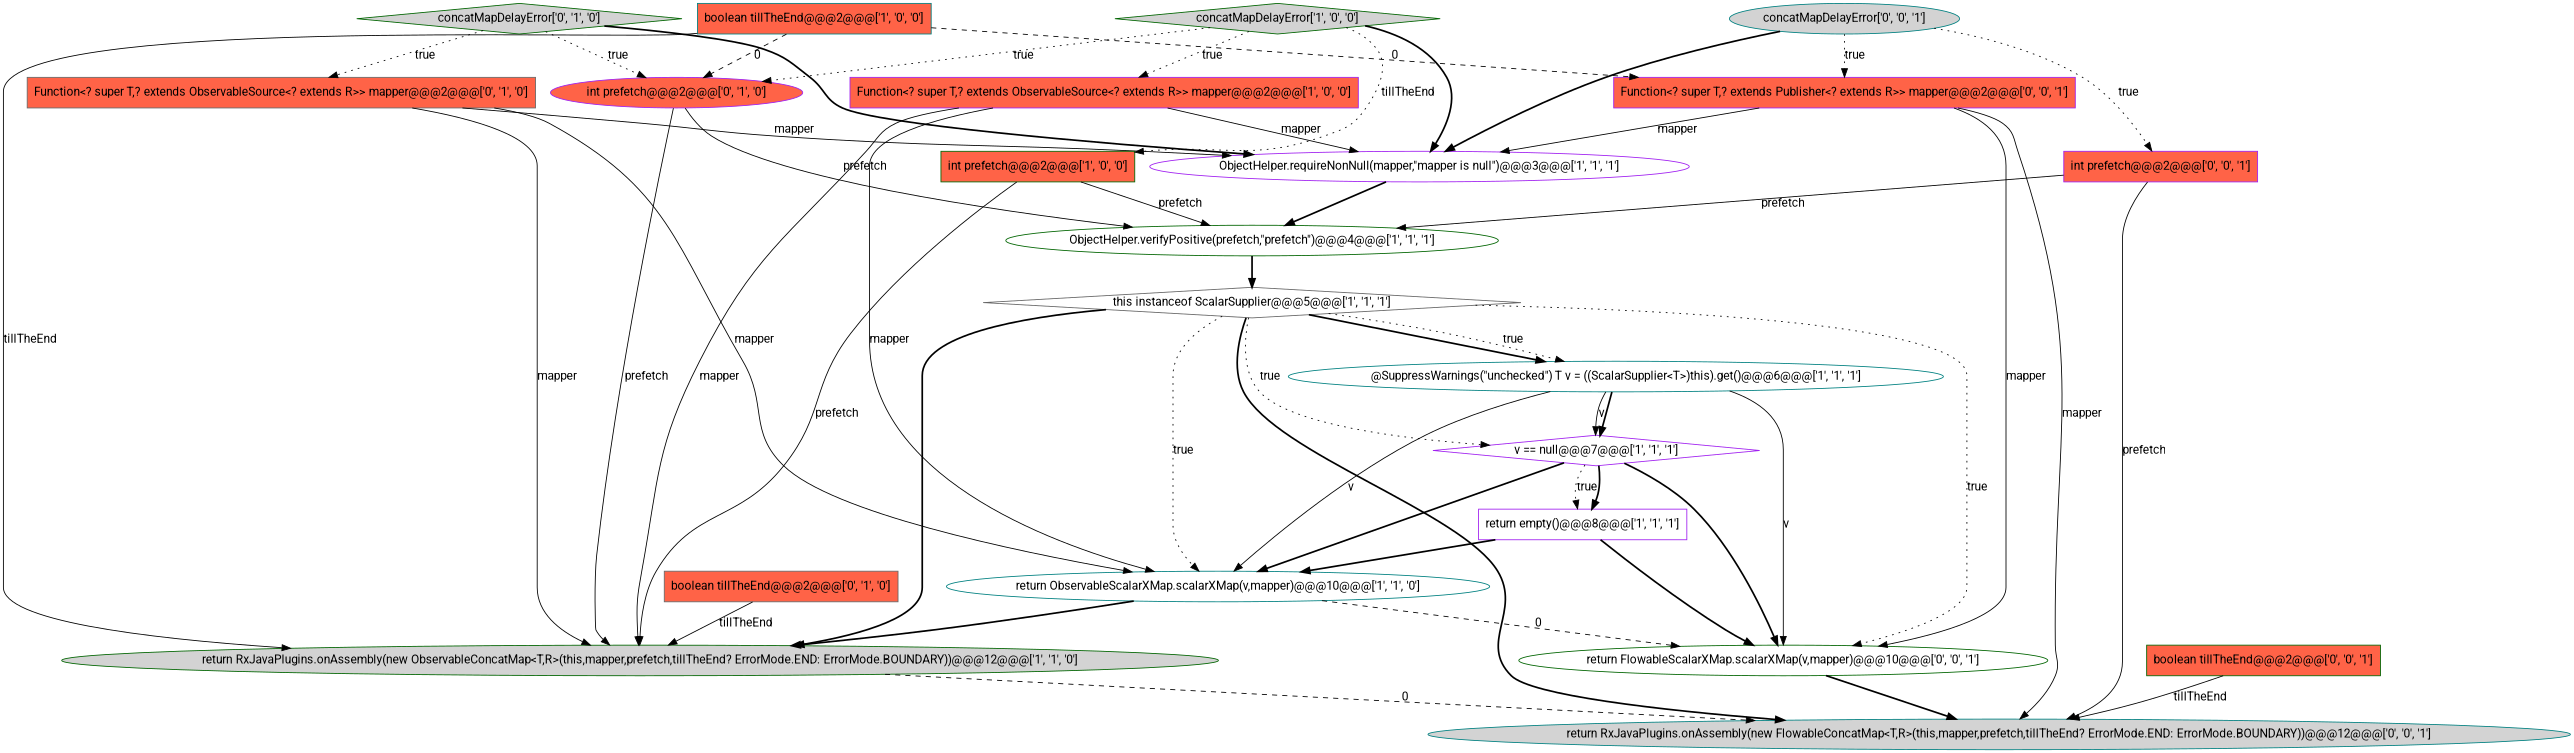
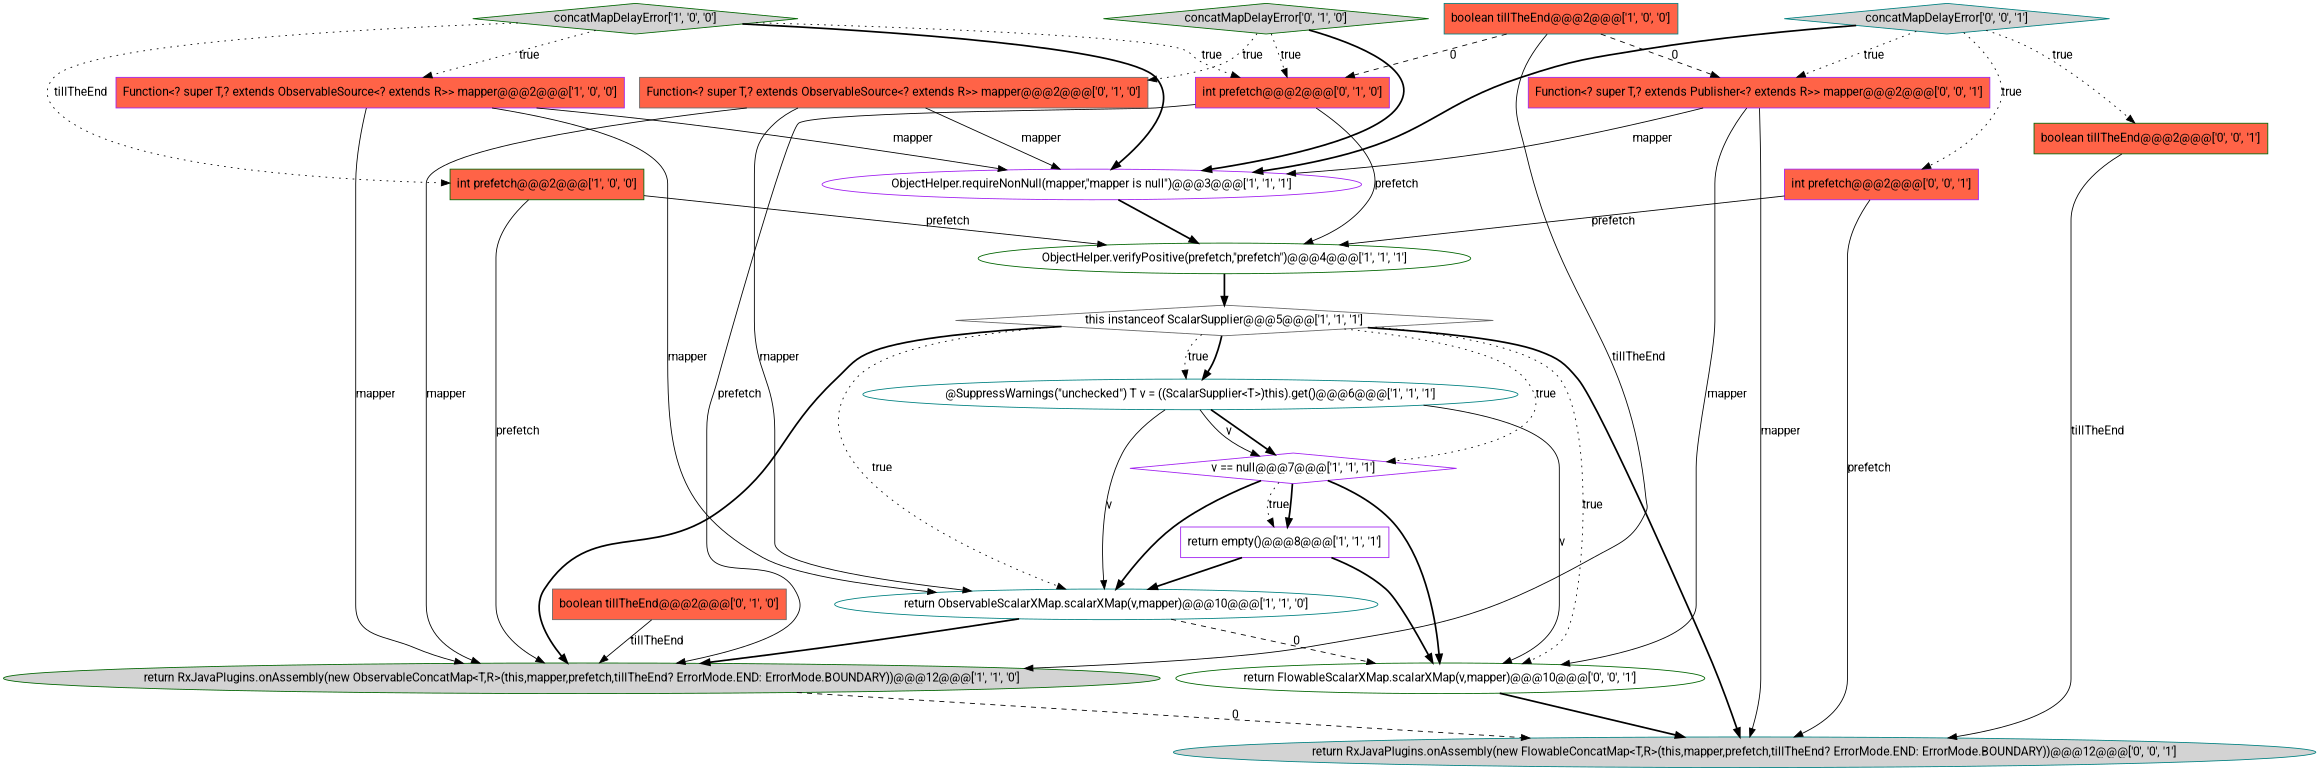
(1845, 19) -> (1947, 19)
none -> (2062, 67)
(677, 93) -> (1292, 93)
